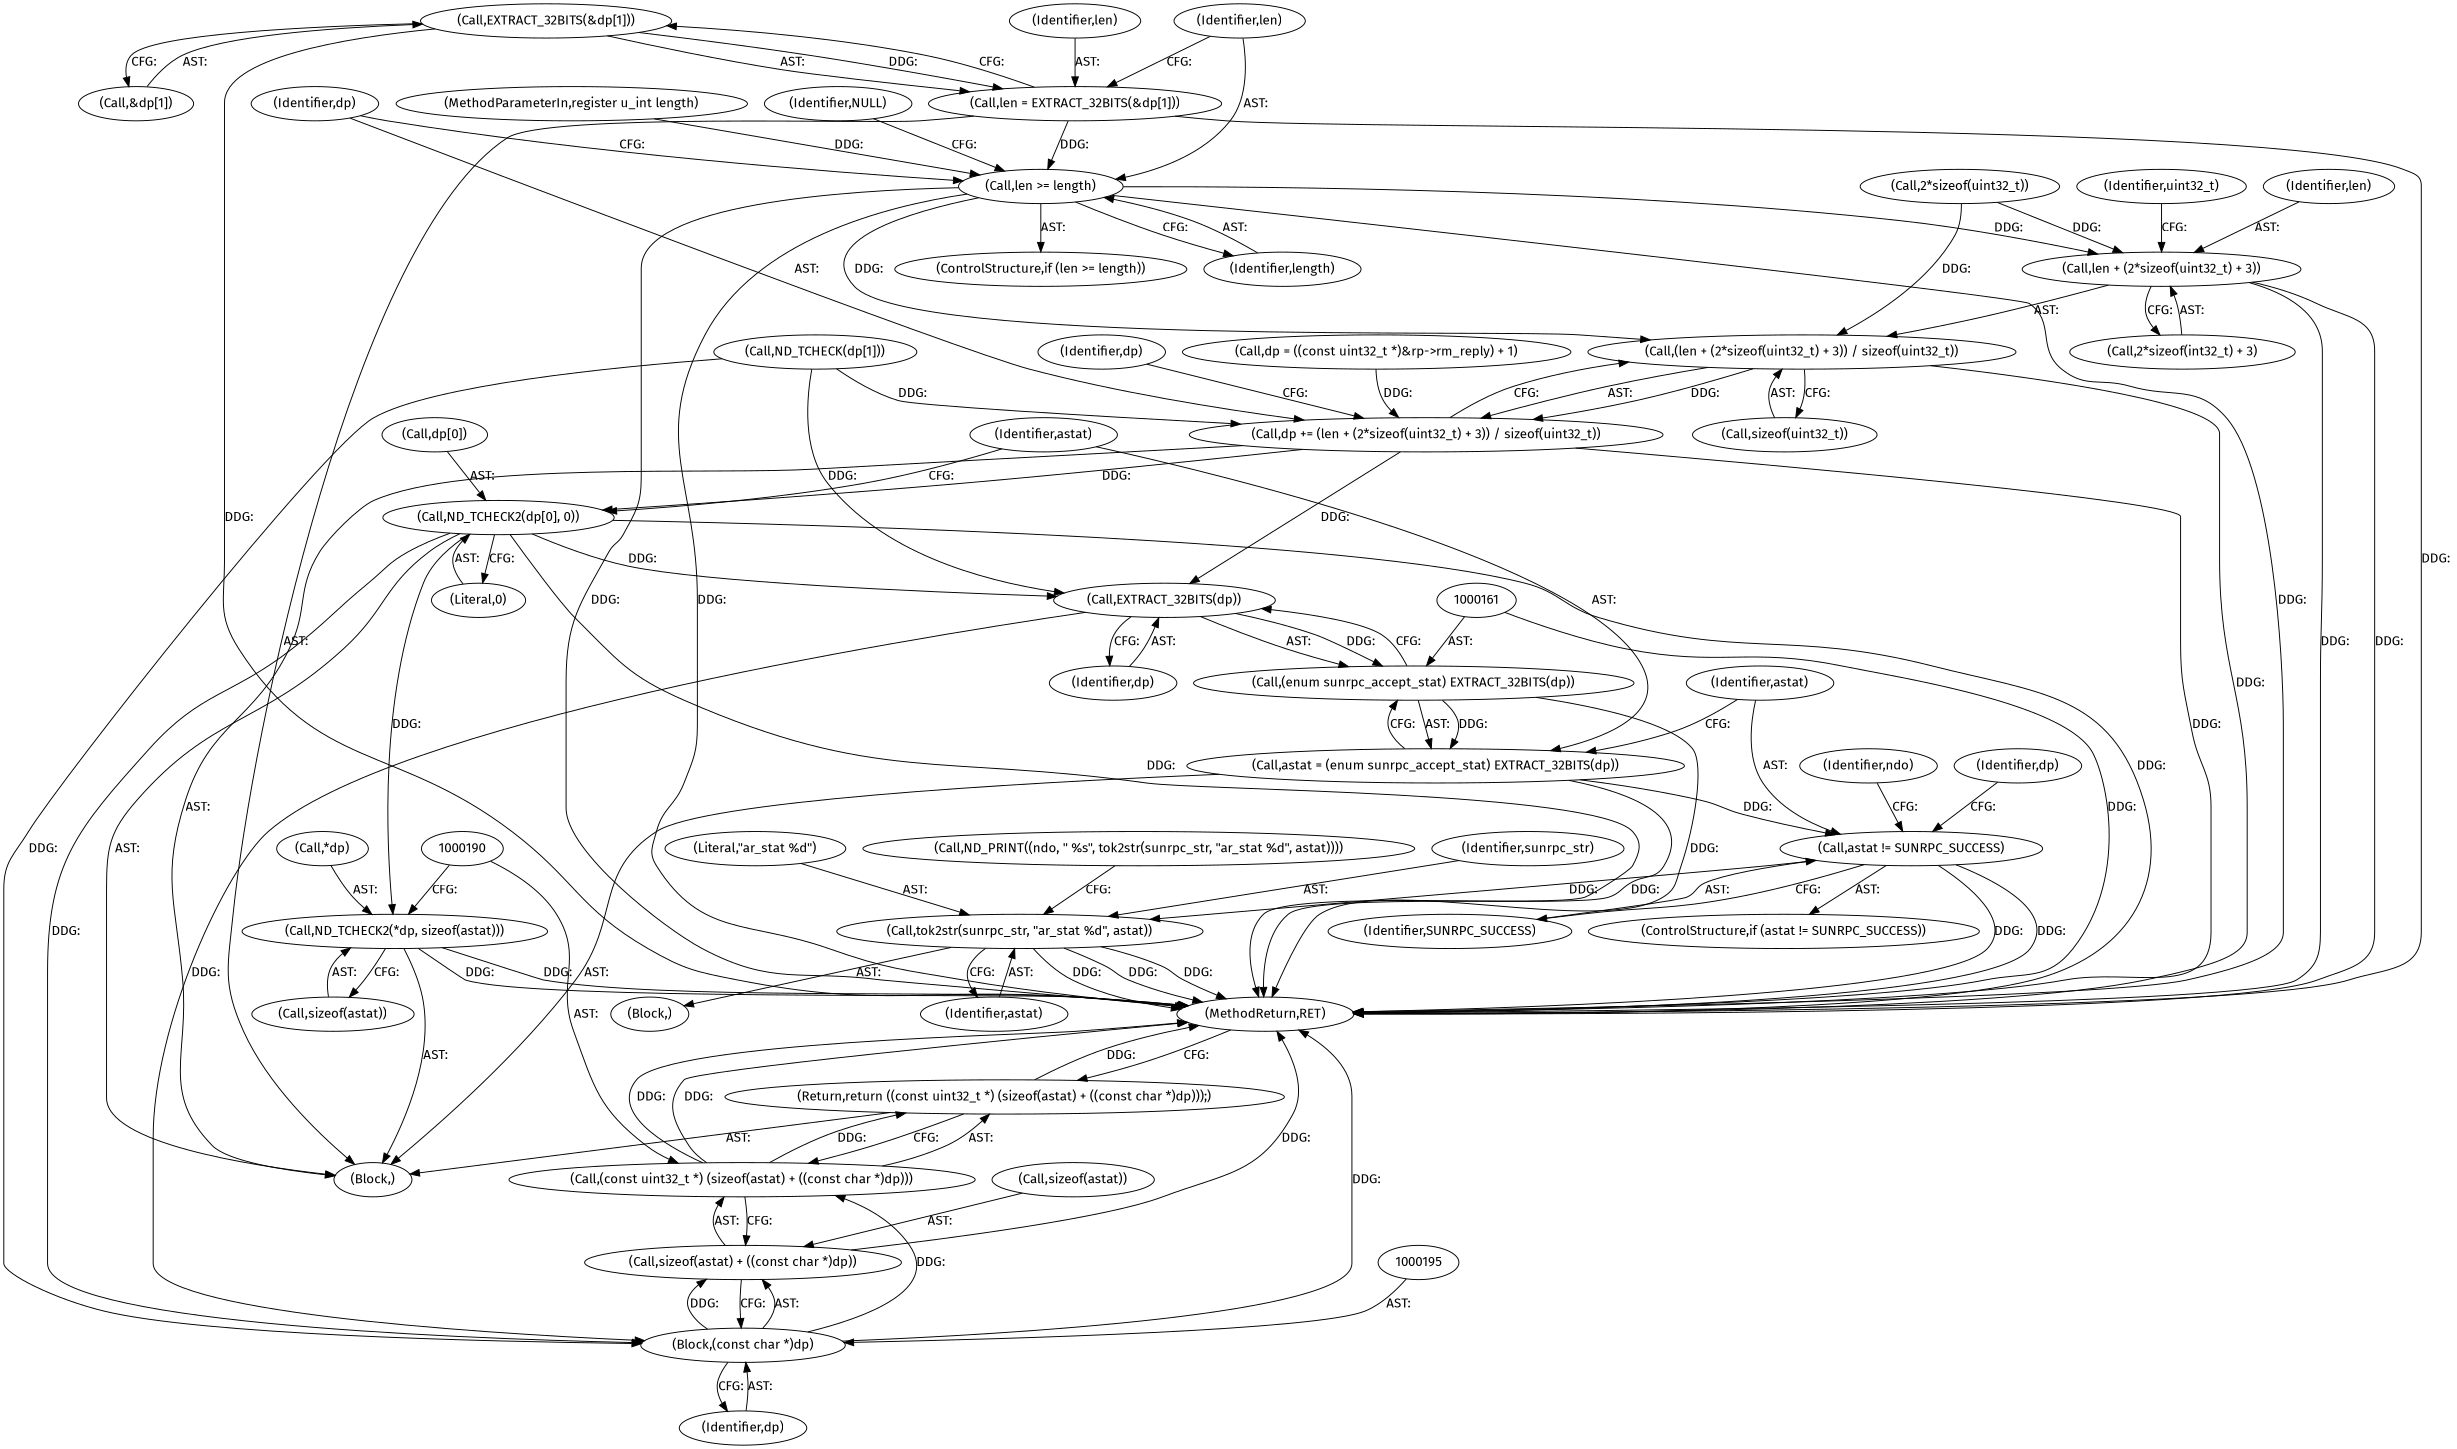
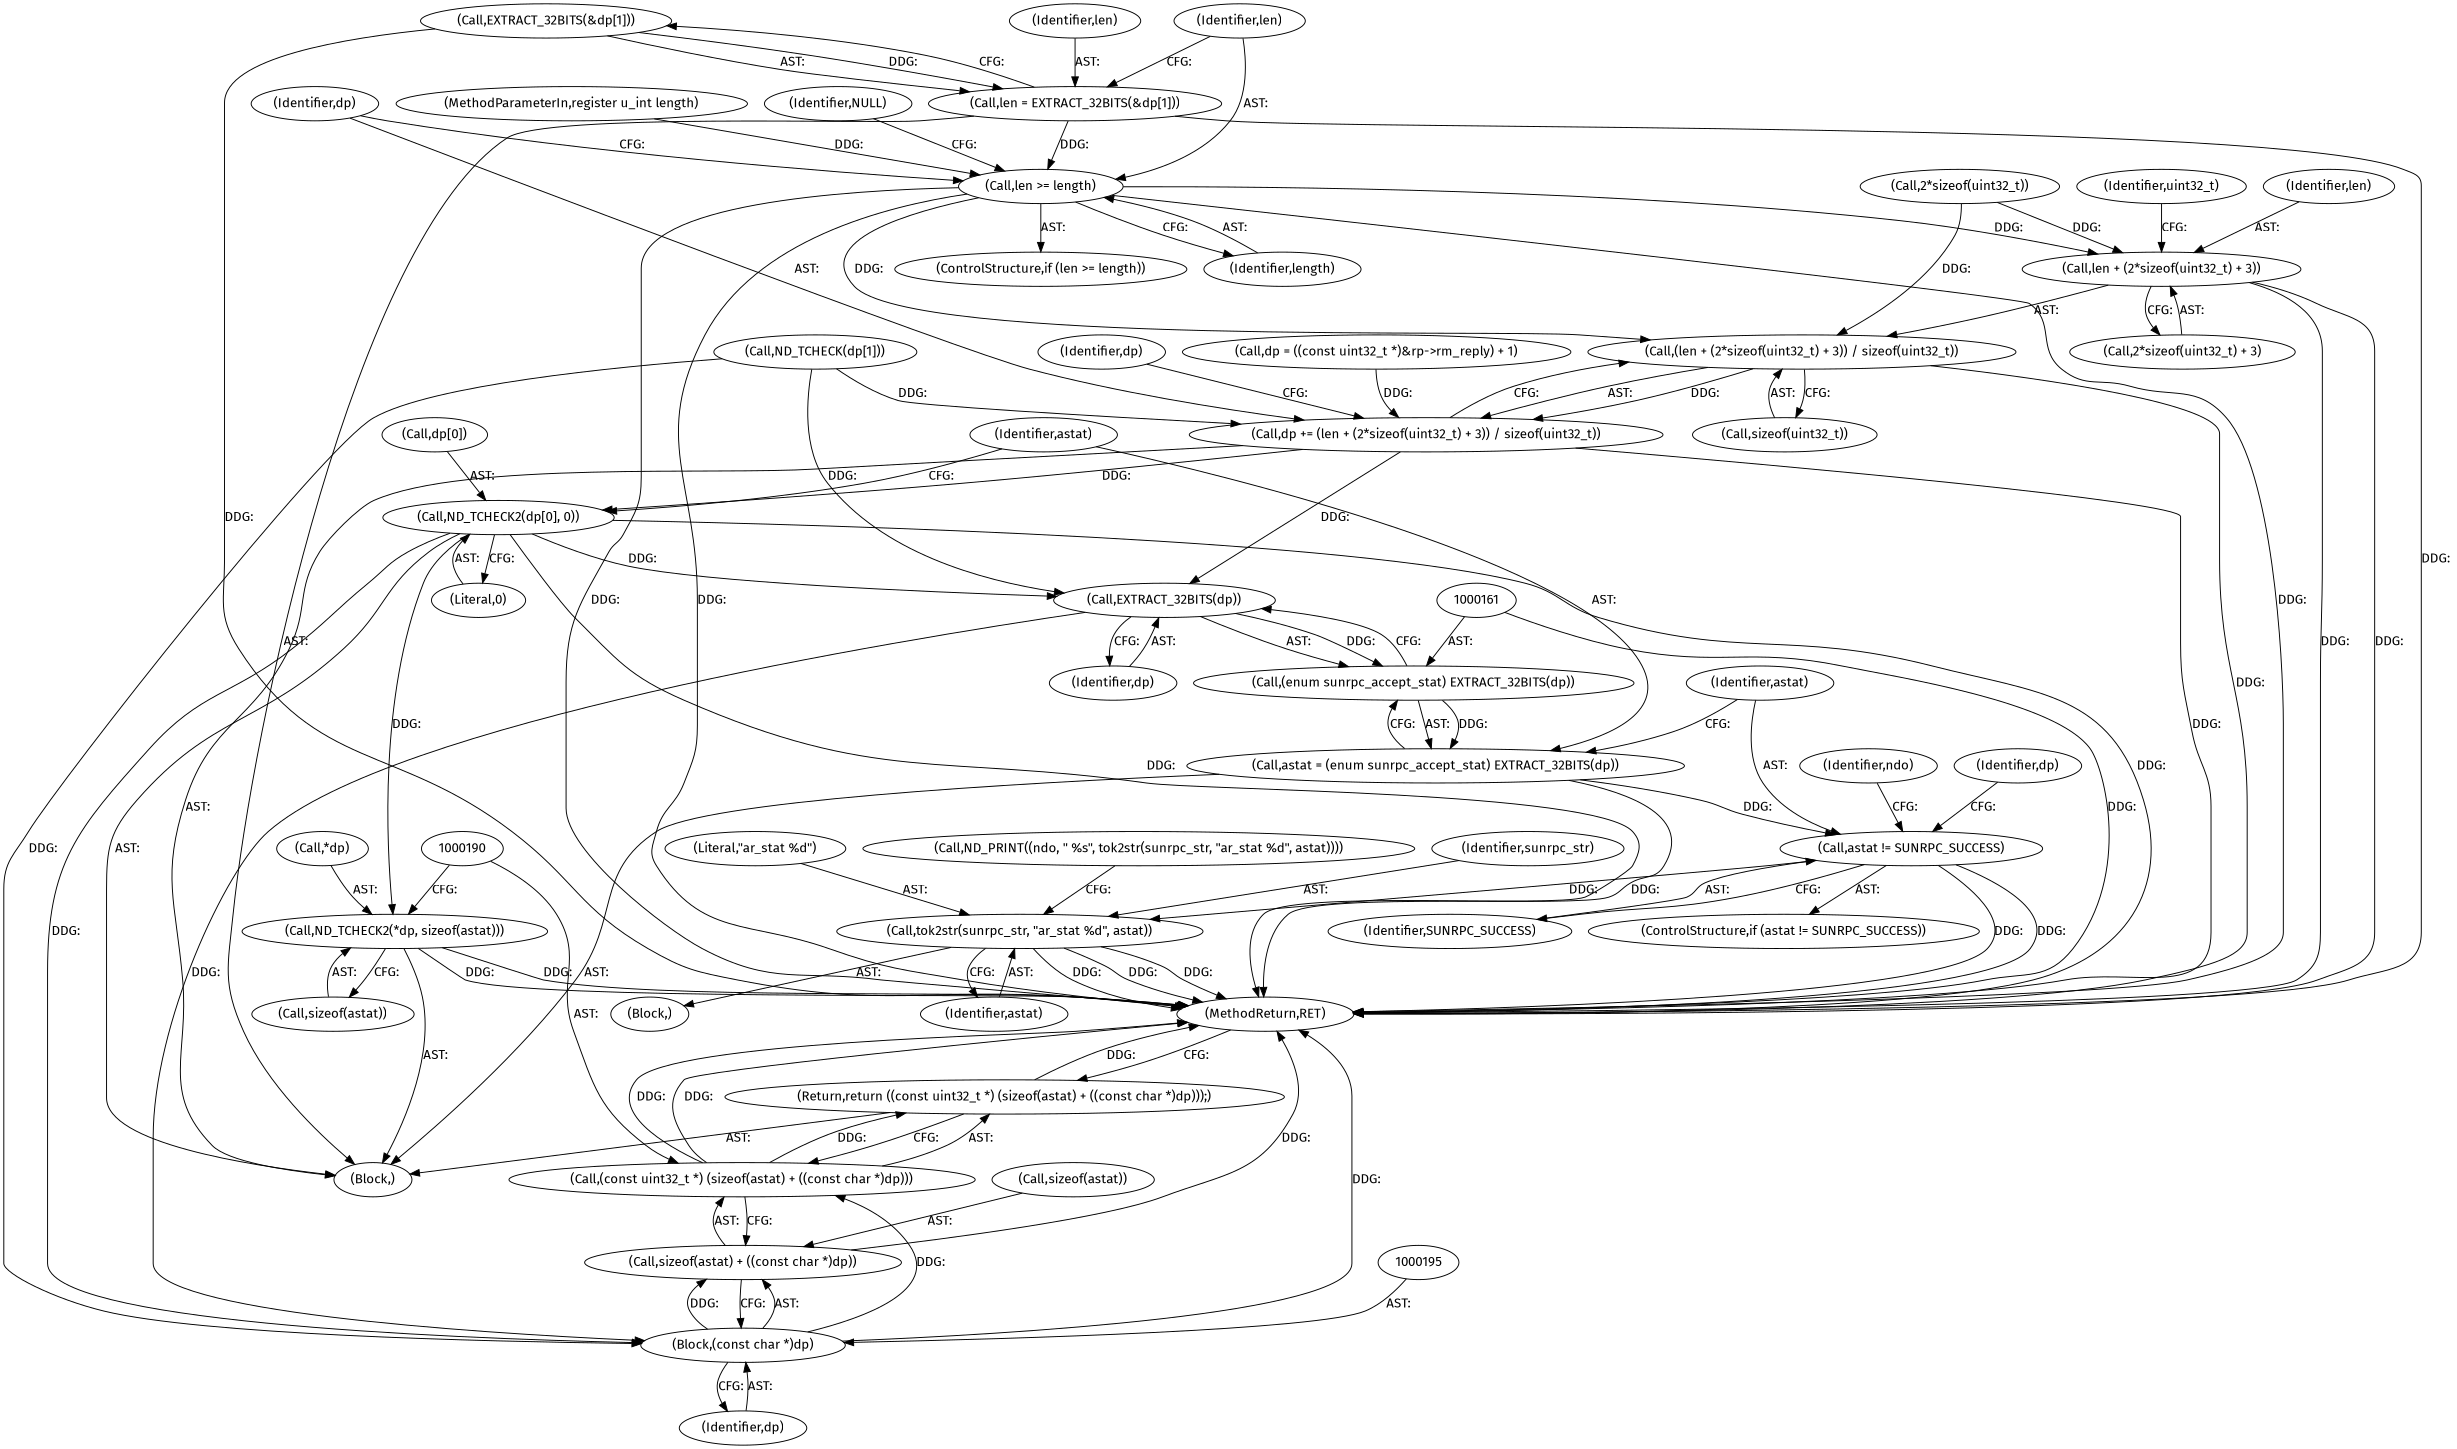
(136, 104) -> none
(2182, 352) -> (2182, 352)
(1553, 910) -> none
